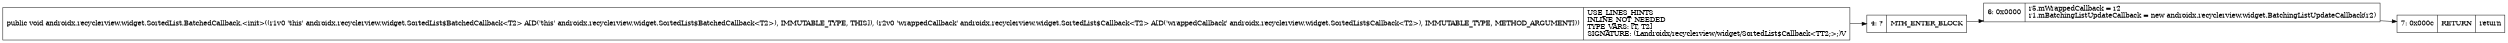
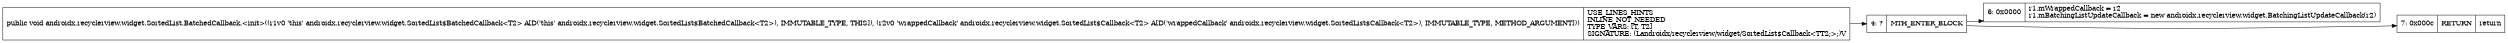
(2075, 9) -> (2075, 9)
(2386, 21) -> (2179, 28)
